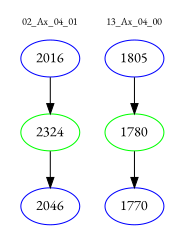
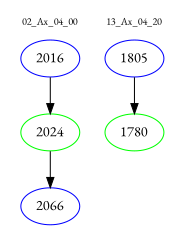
(50, 22) -> (50, 22)
(134, 22) -> (134, 22)
(50, 132) -> (50, 132)
(50, 206) -> (50, 206)
(134, 206) -> none
